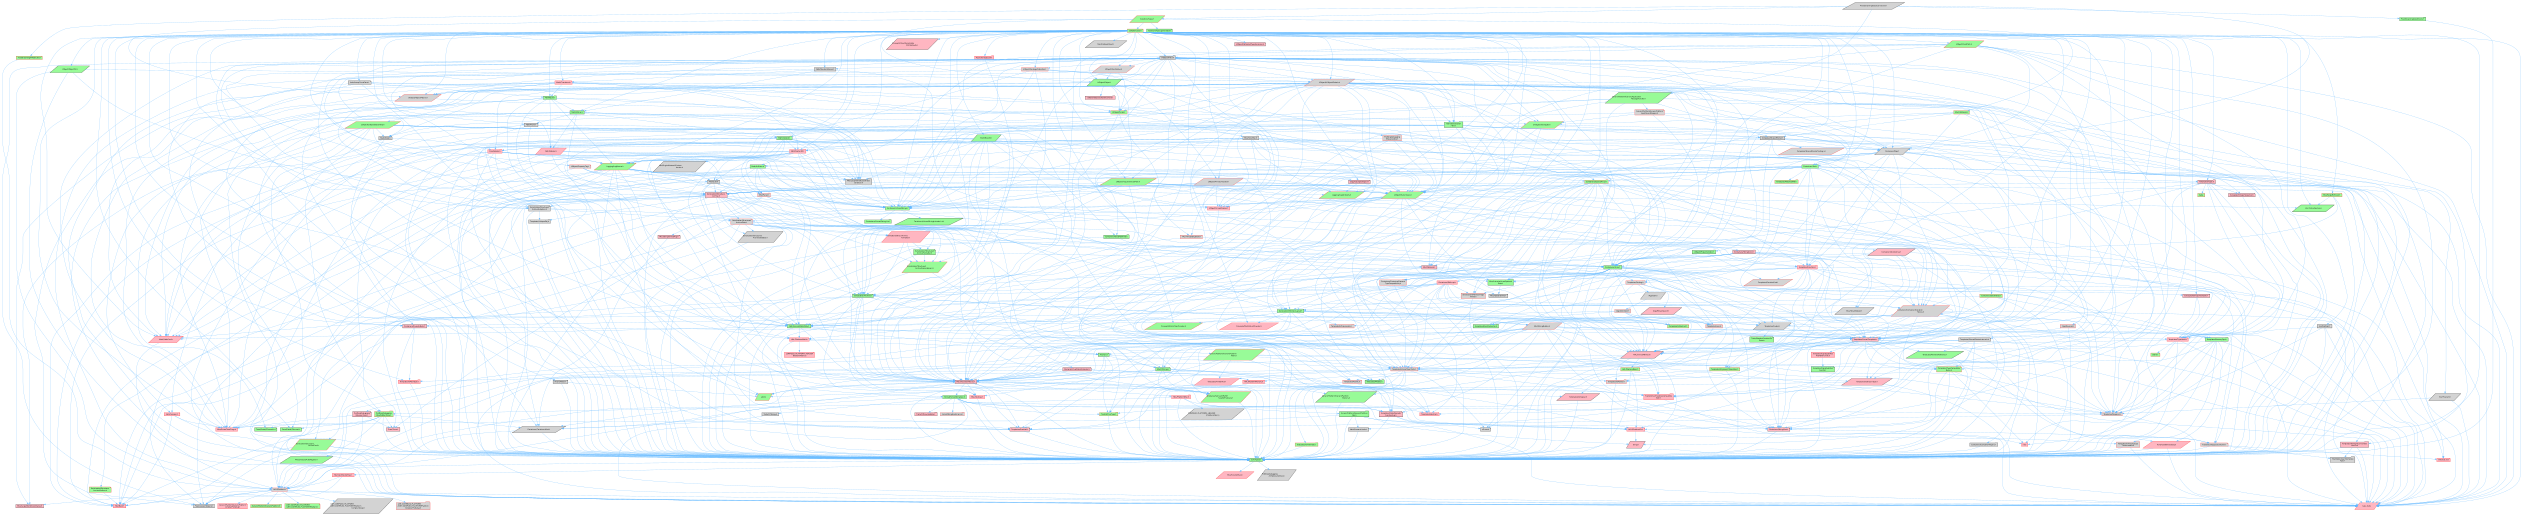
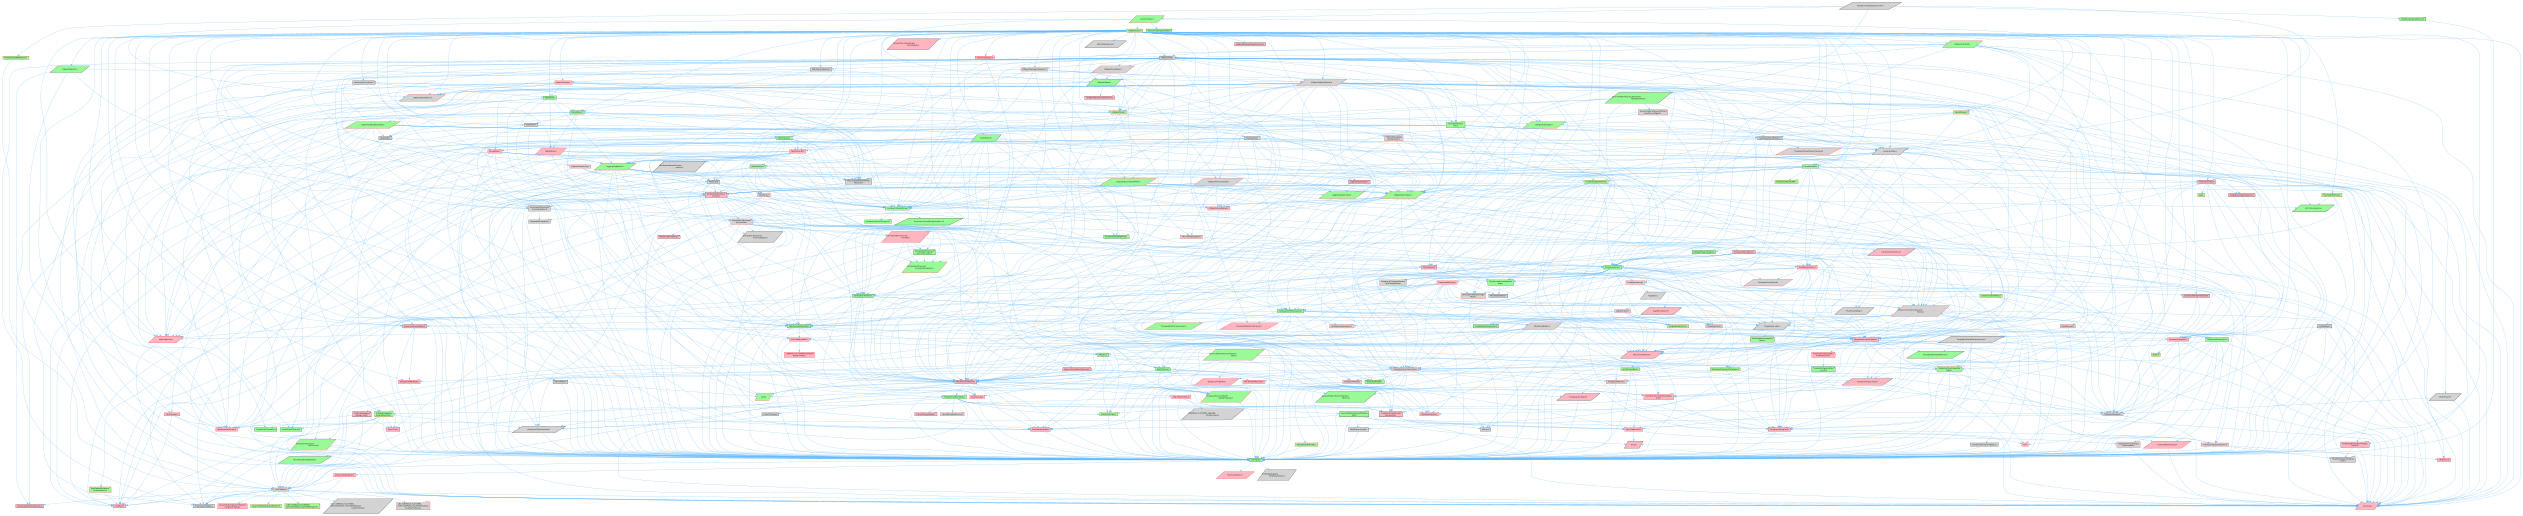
(1975, 340) -> (1971, 340)
